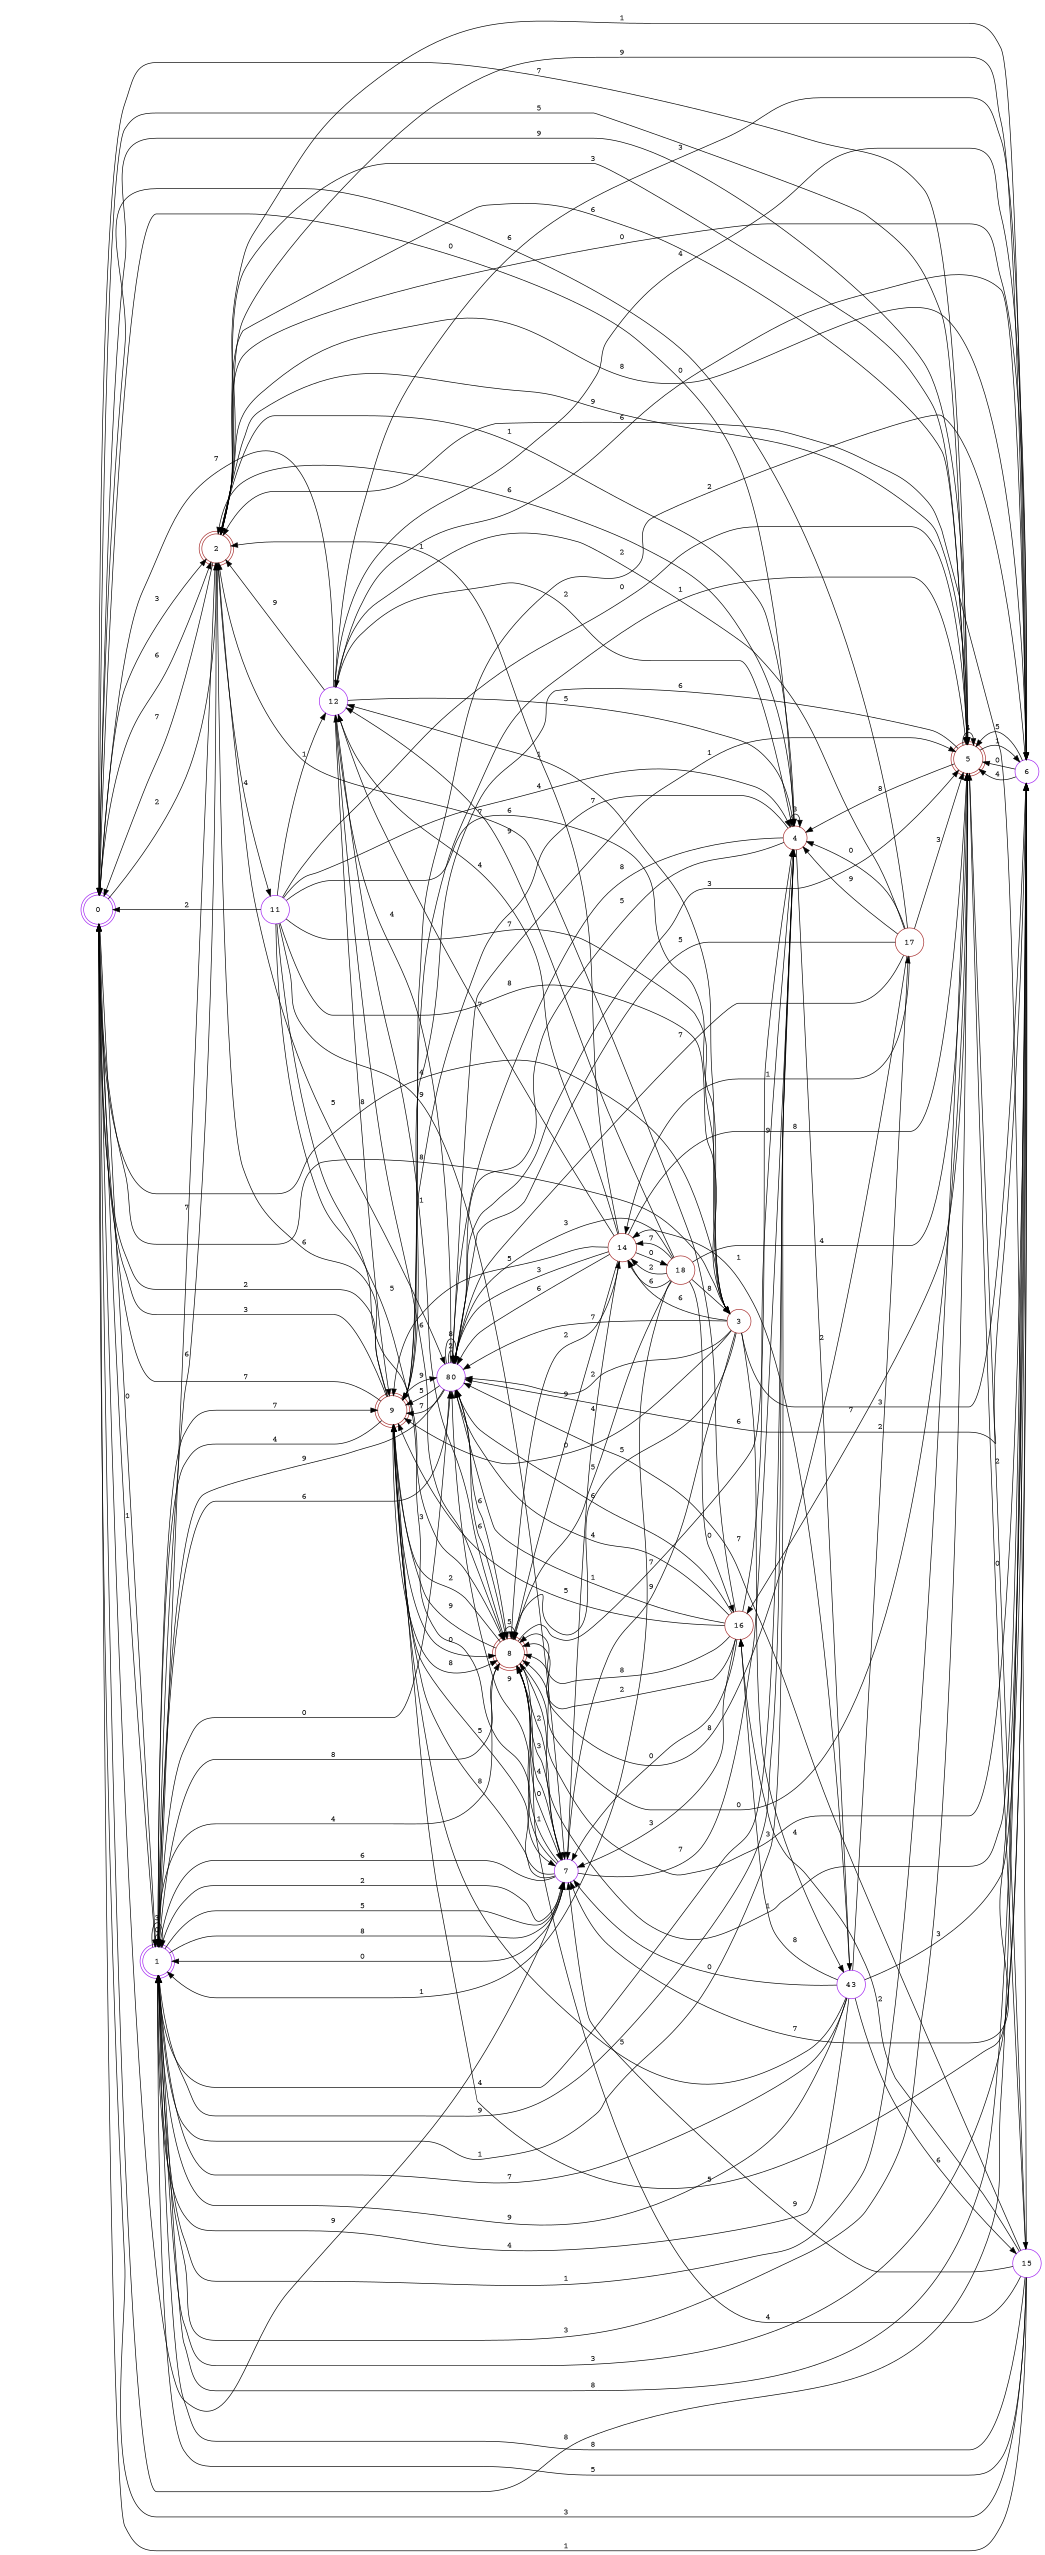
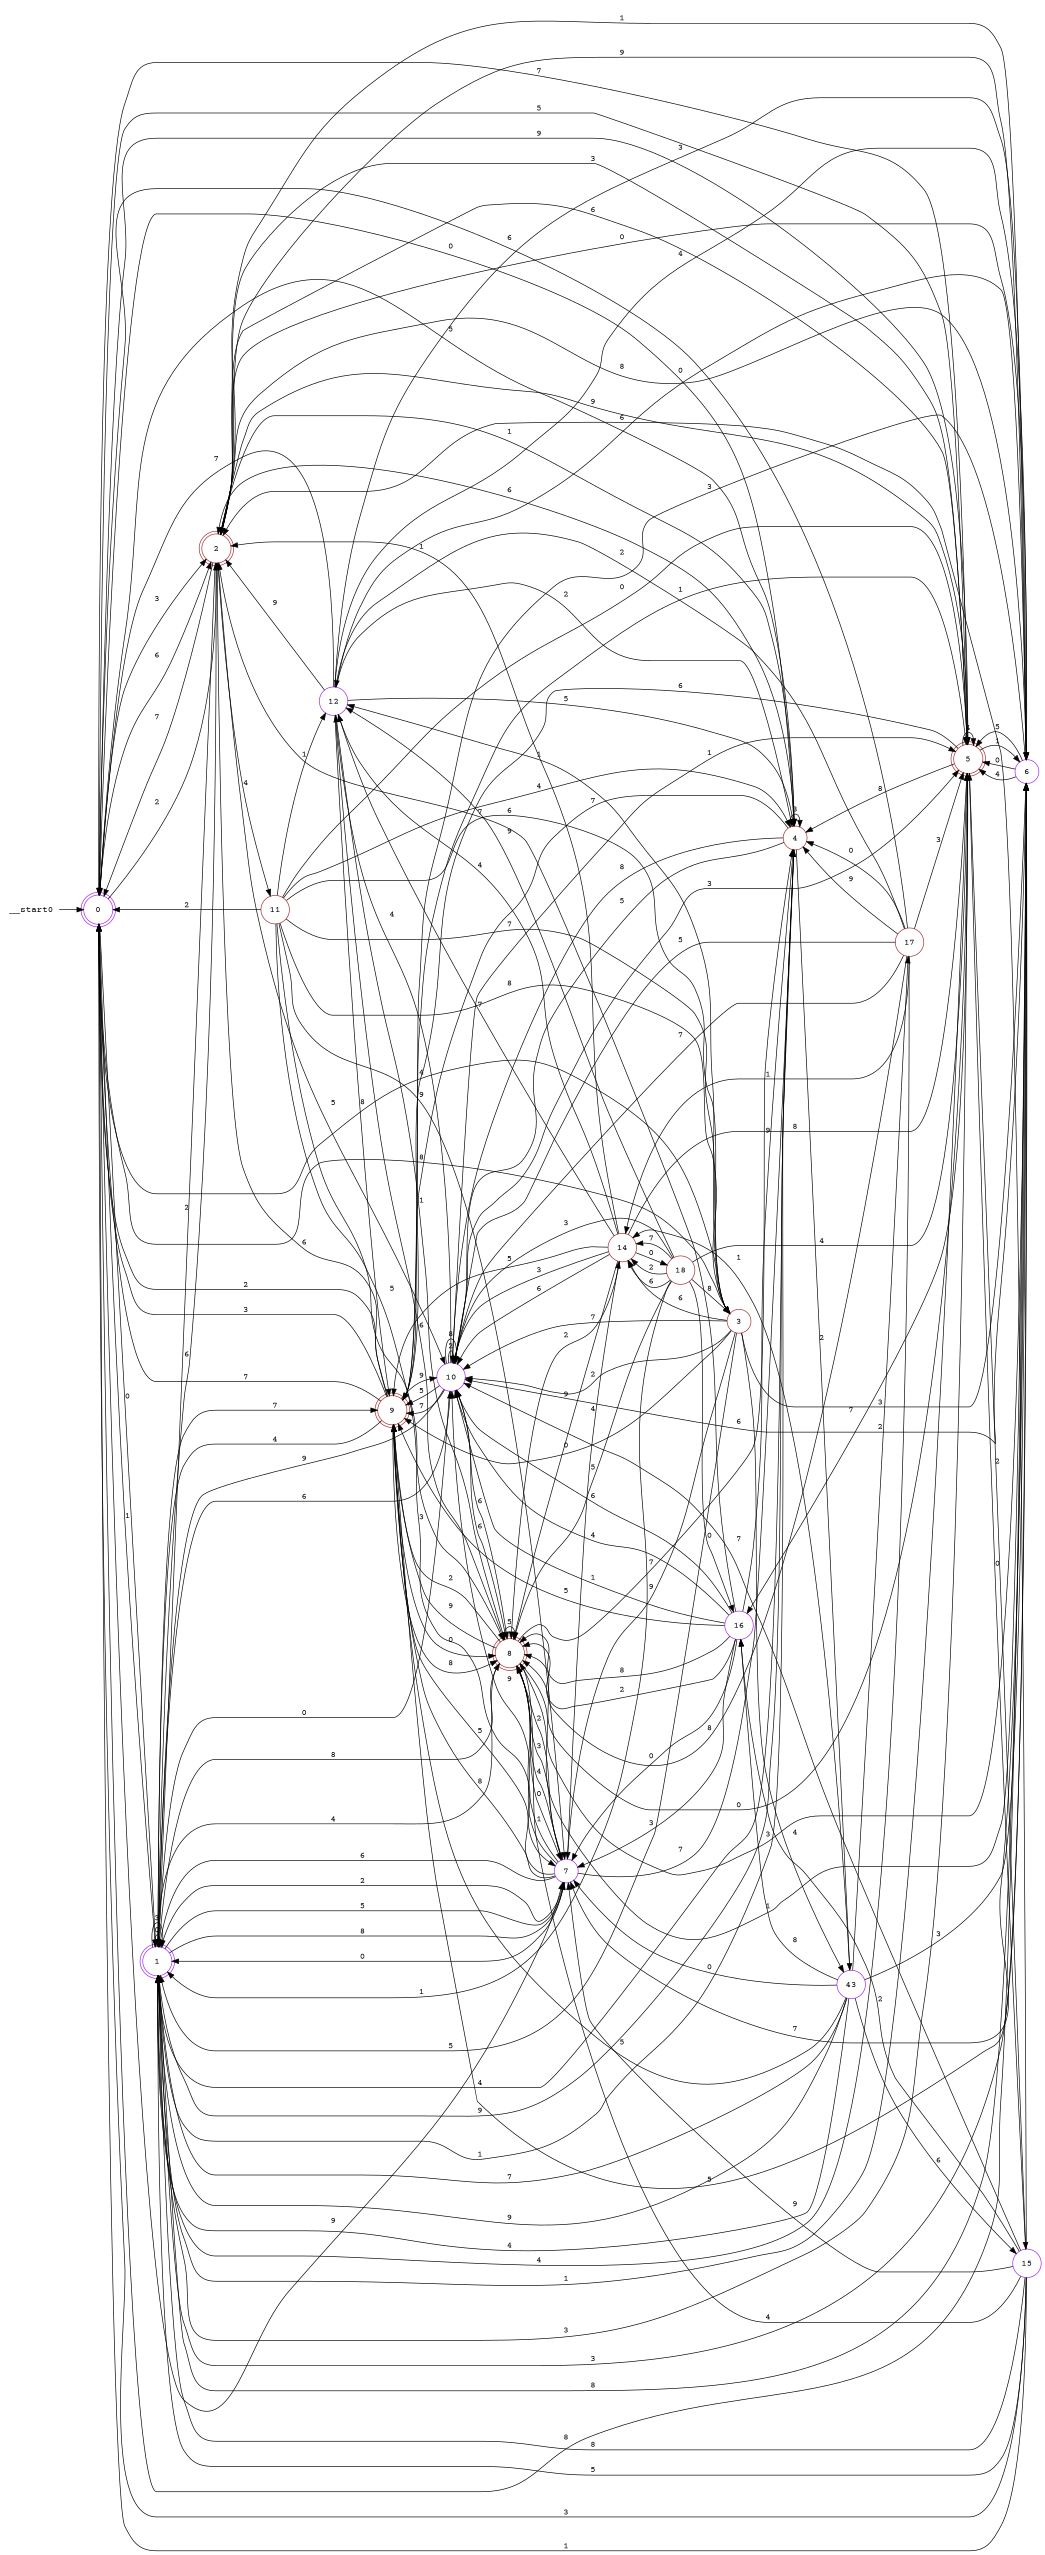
none -> (362, 290)
(710, 486) -> (710, 486)
none -> (32, 910)
(275, 910) -> (275, 910)
(187, 1207) -> (187, 1207)
(451, 1377) -> (451, 1377)
(600, 1488) -> (627, 1900)
(739, 1625) -> (739, 1625)
none -> (862, 2038)
